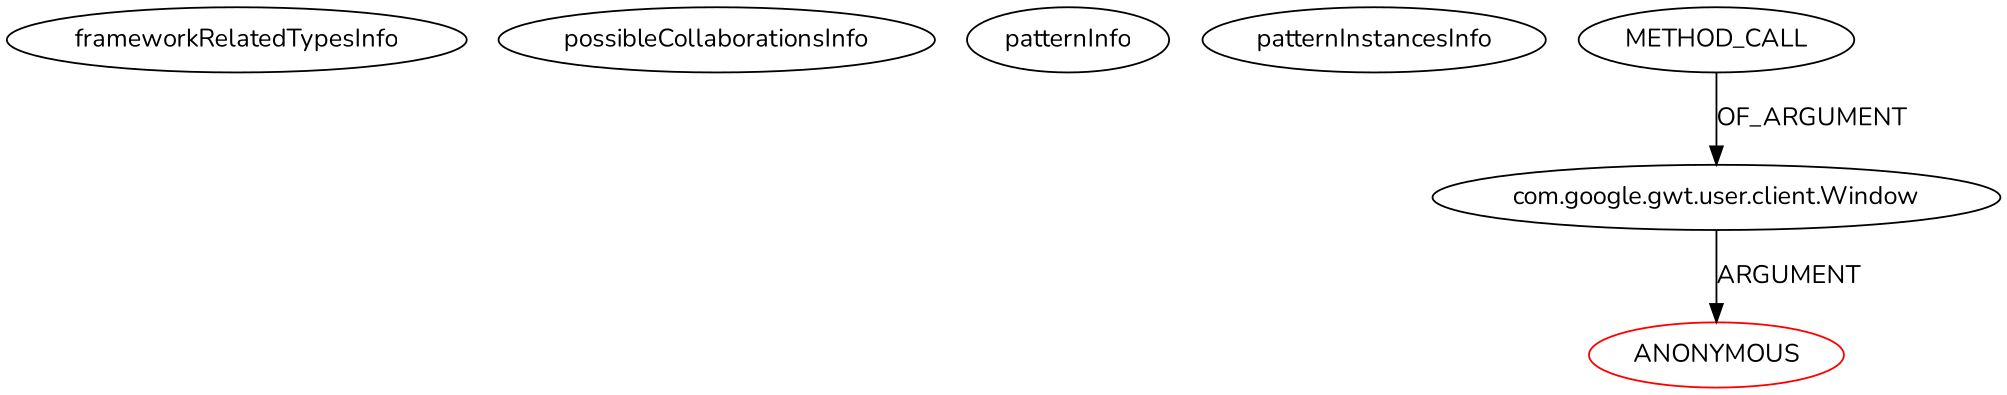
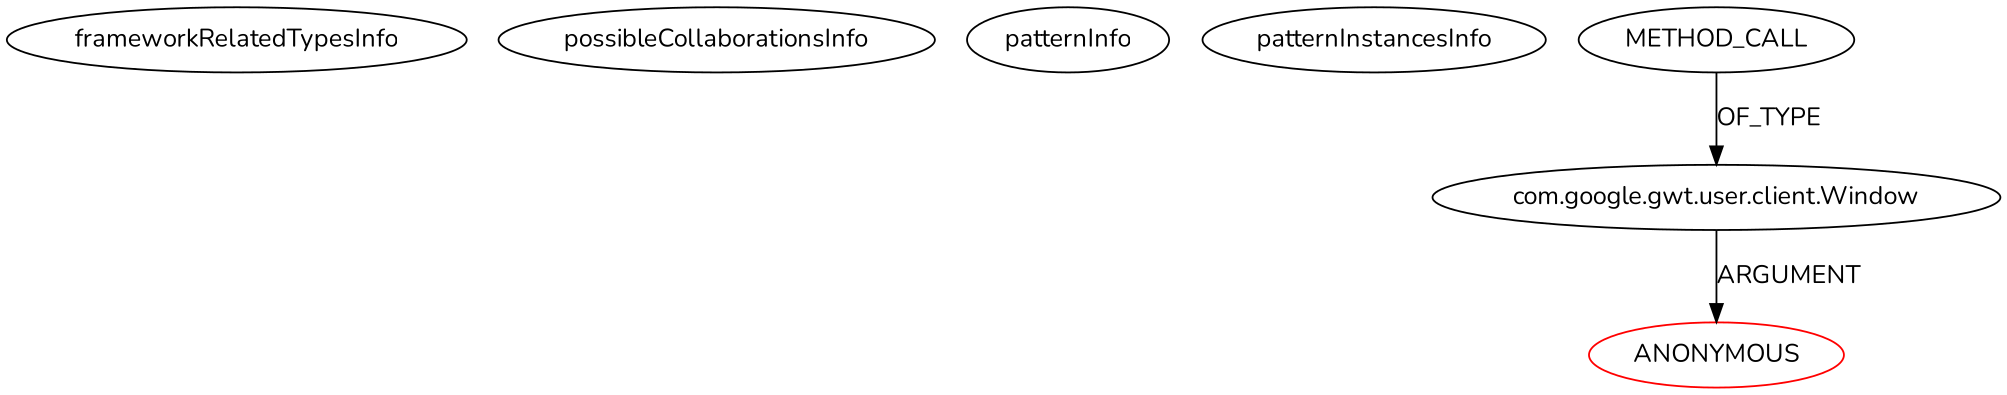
(1812, 119) -> (1769, 119)
